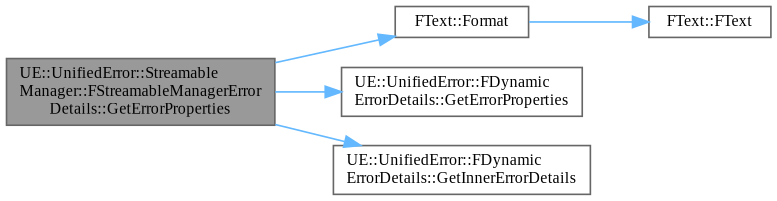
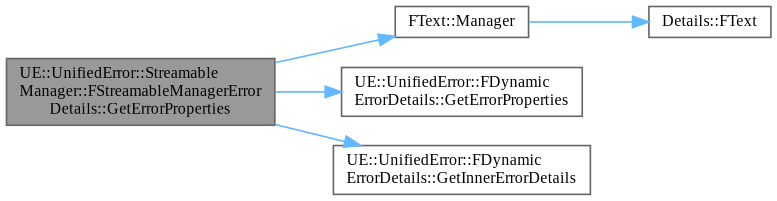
(462, 22) -> (462, 22)
(710, 22) -> (710, 22)
